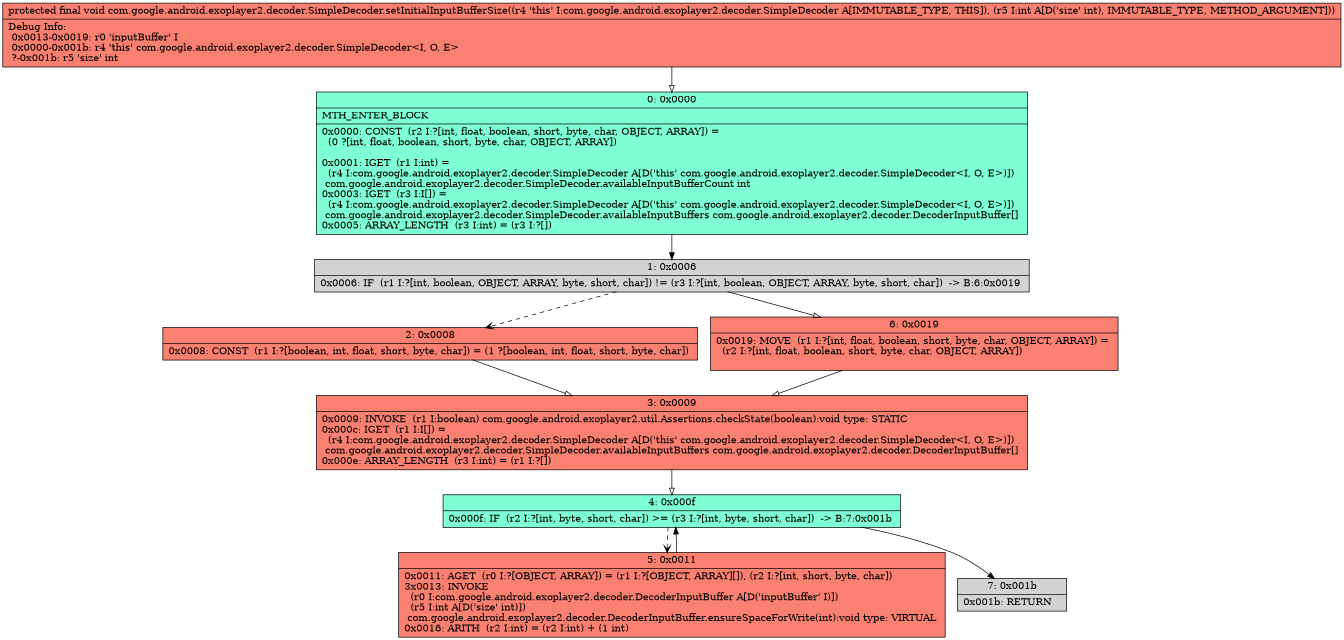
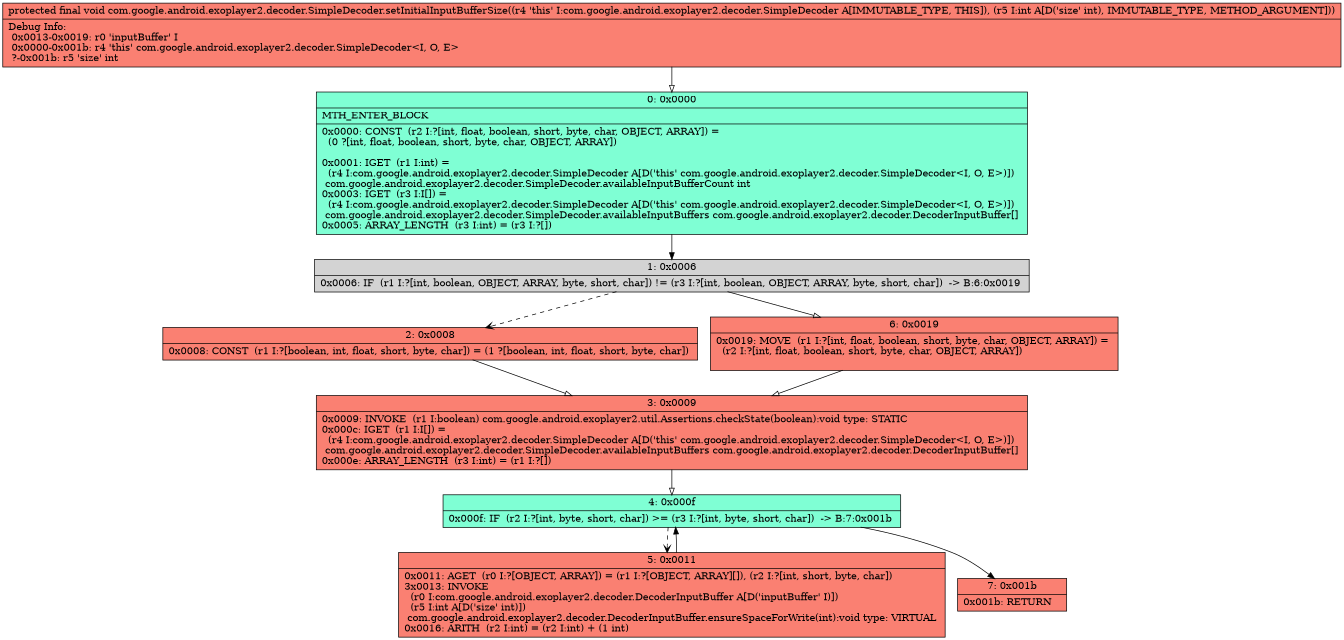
(1012, 595) -> (1012, 595)
